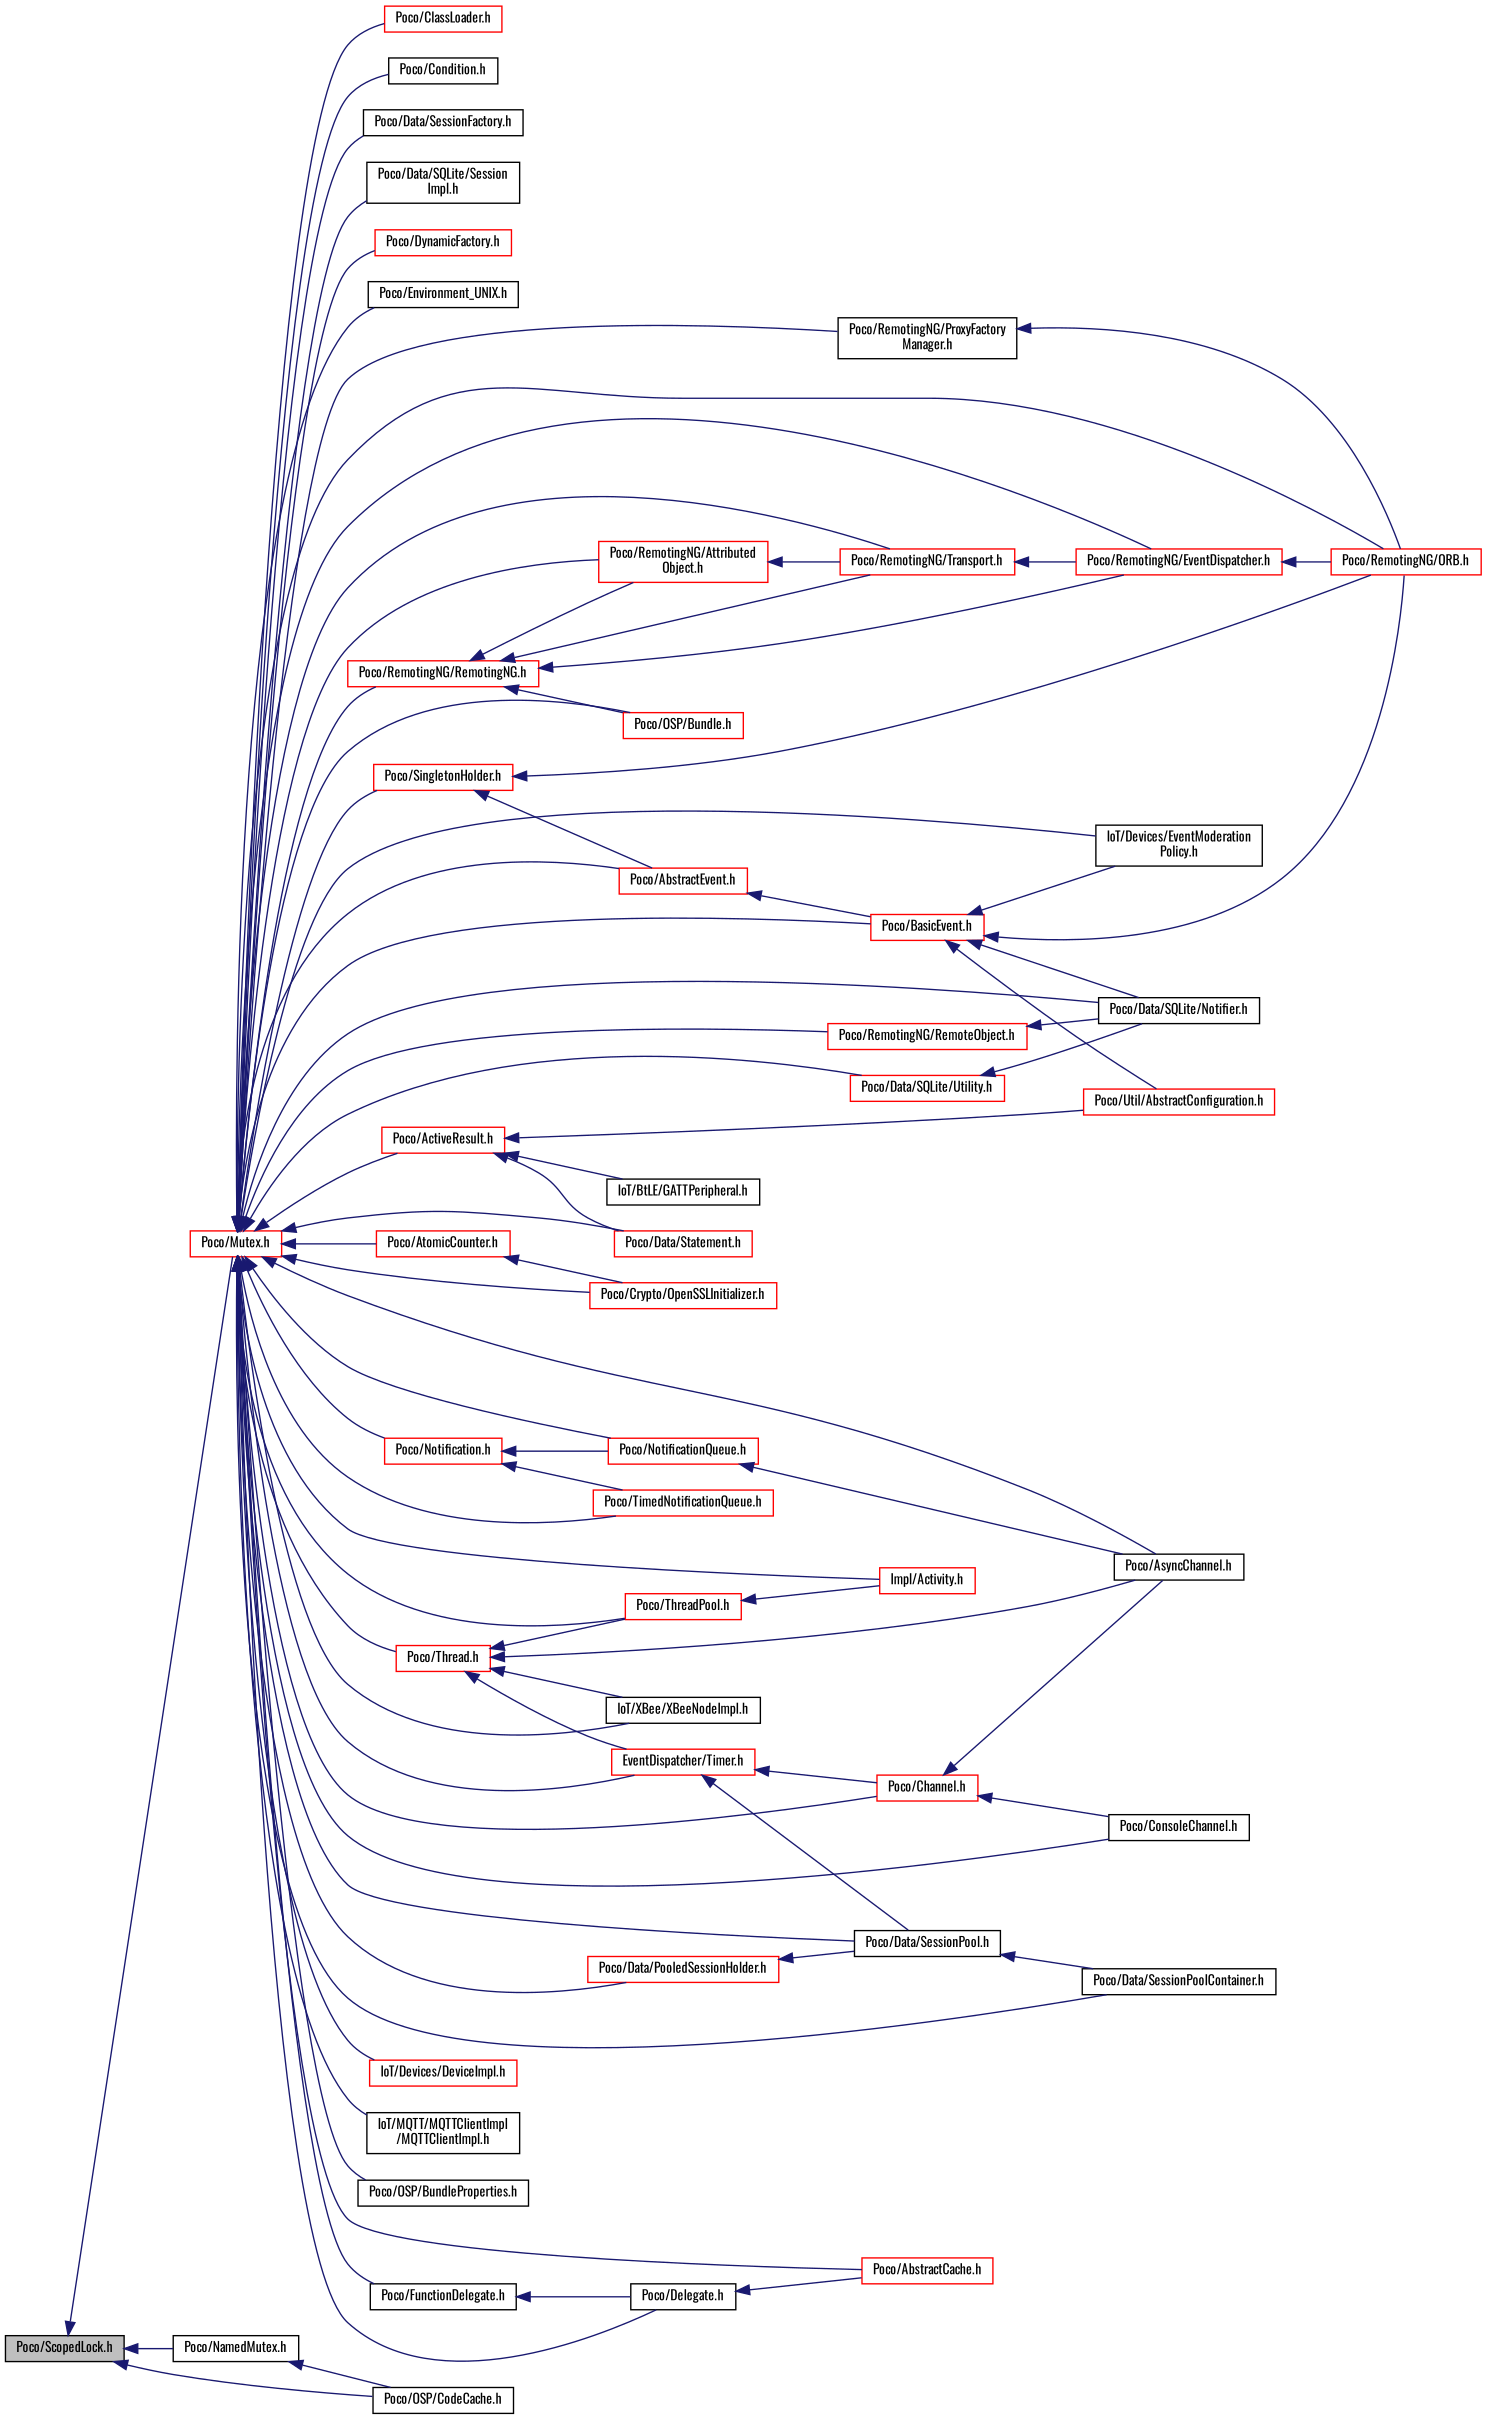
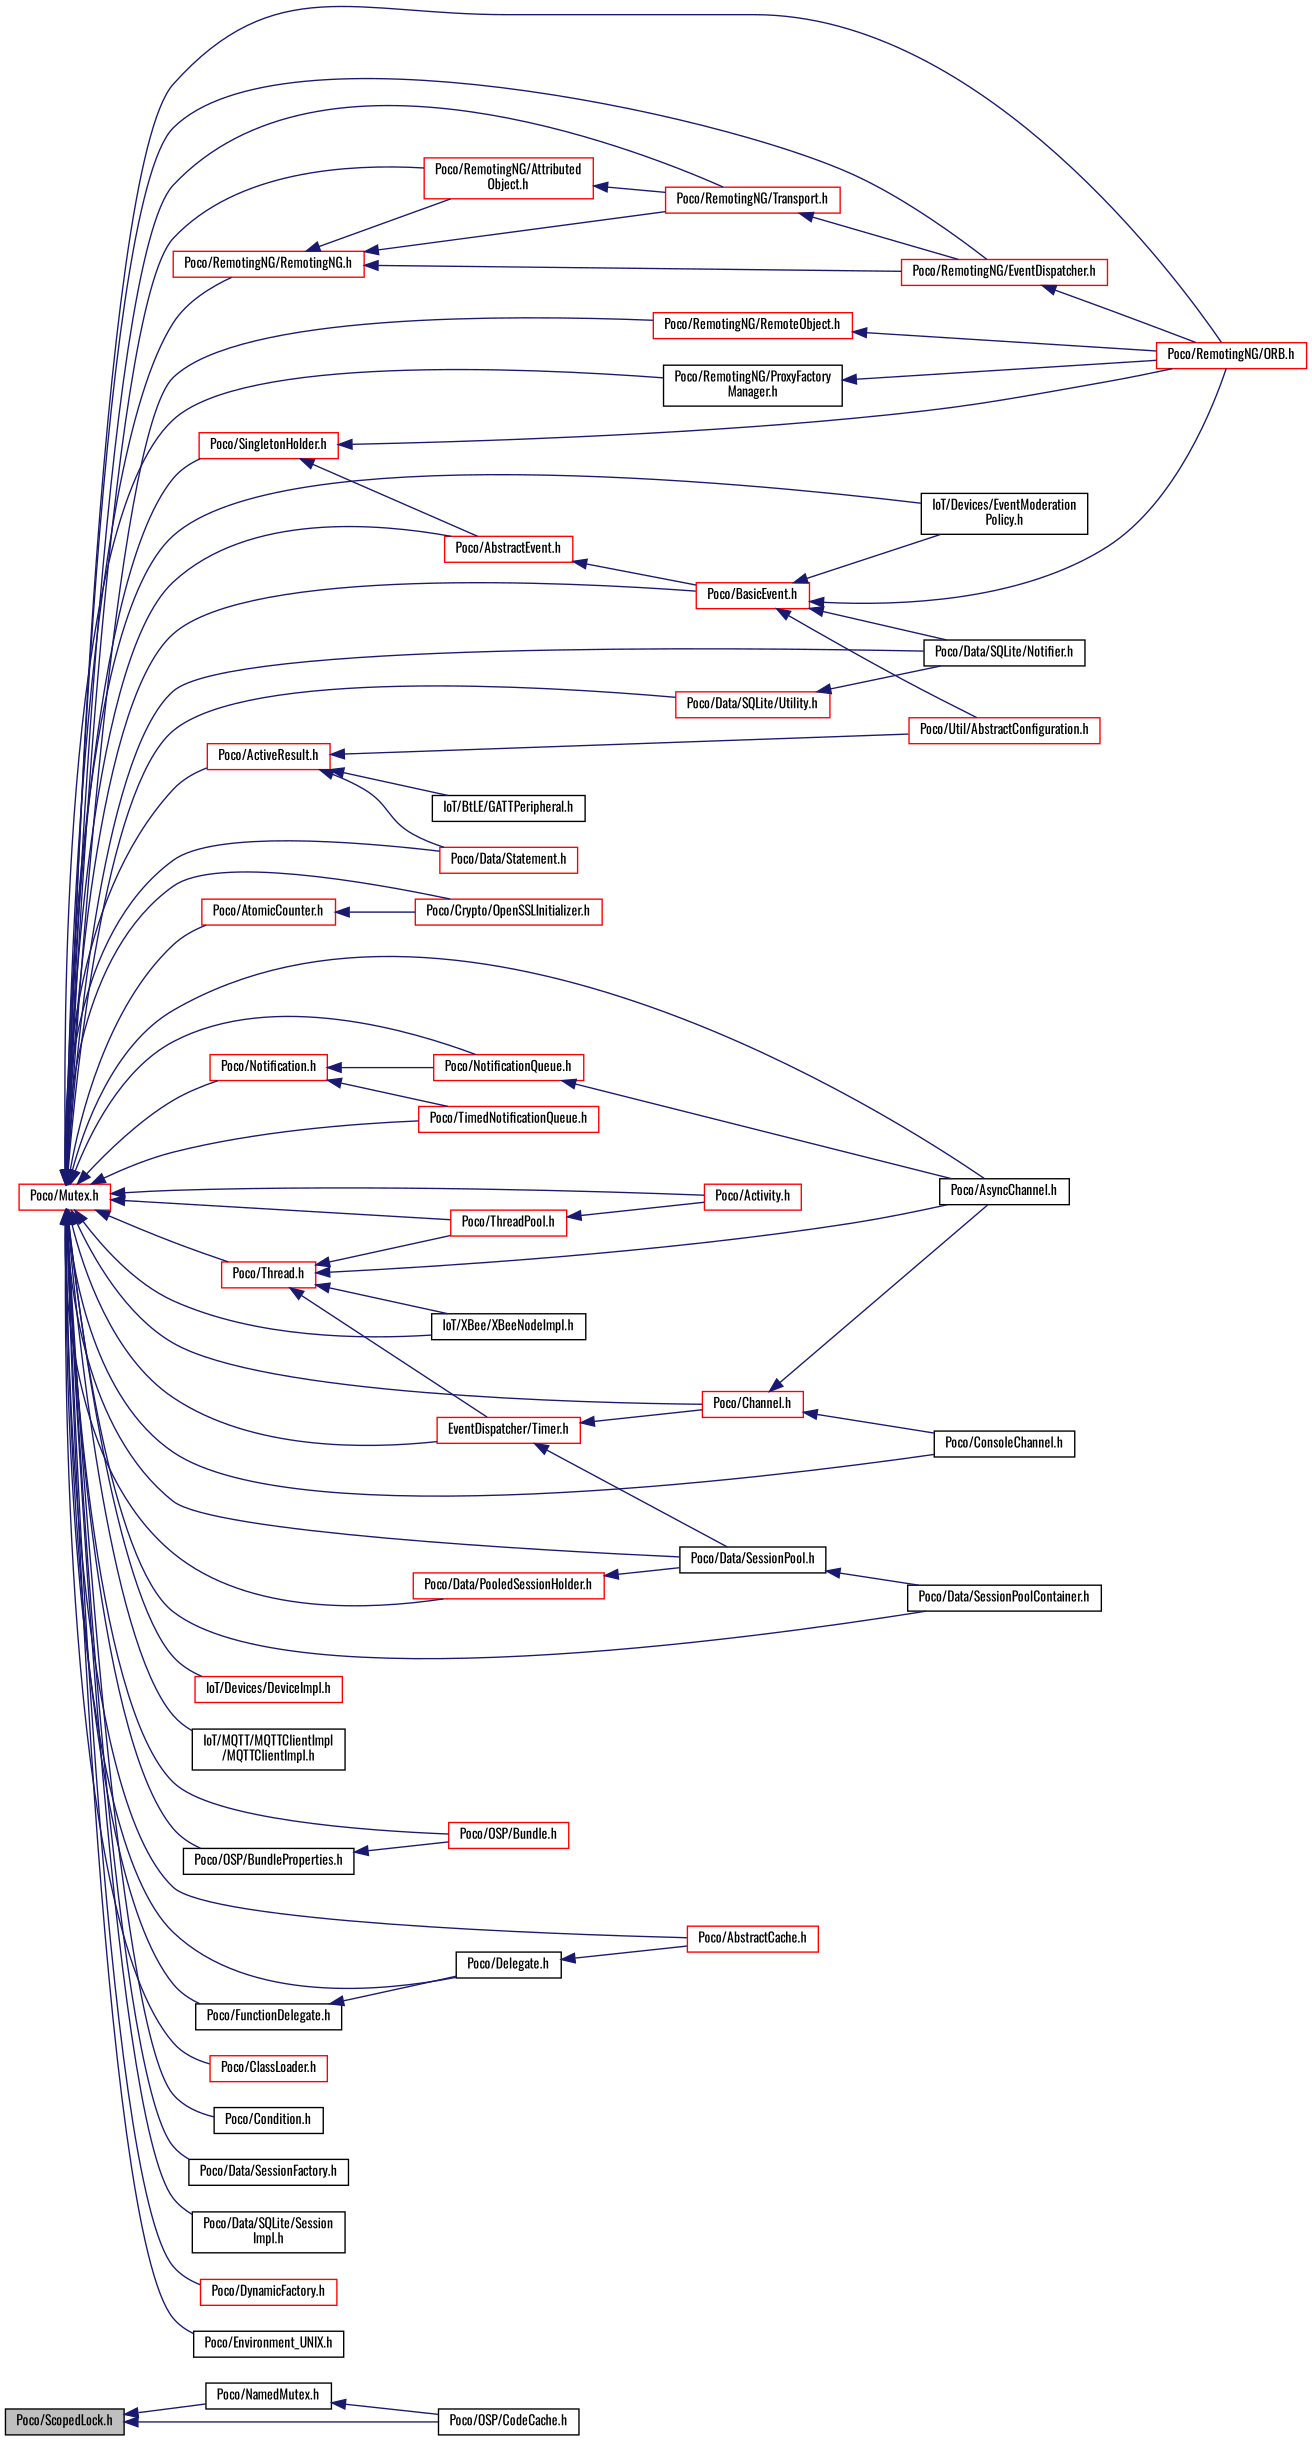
(570, 701) -> (408, 1846)
(1070, 1022) -> (1012, 342)
(927, 1581) -> (753, 1197)
(151, 1789) -> none
